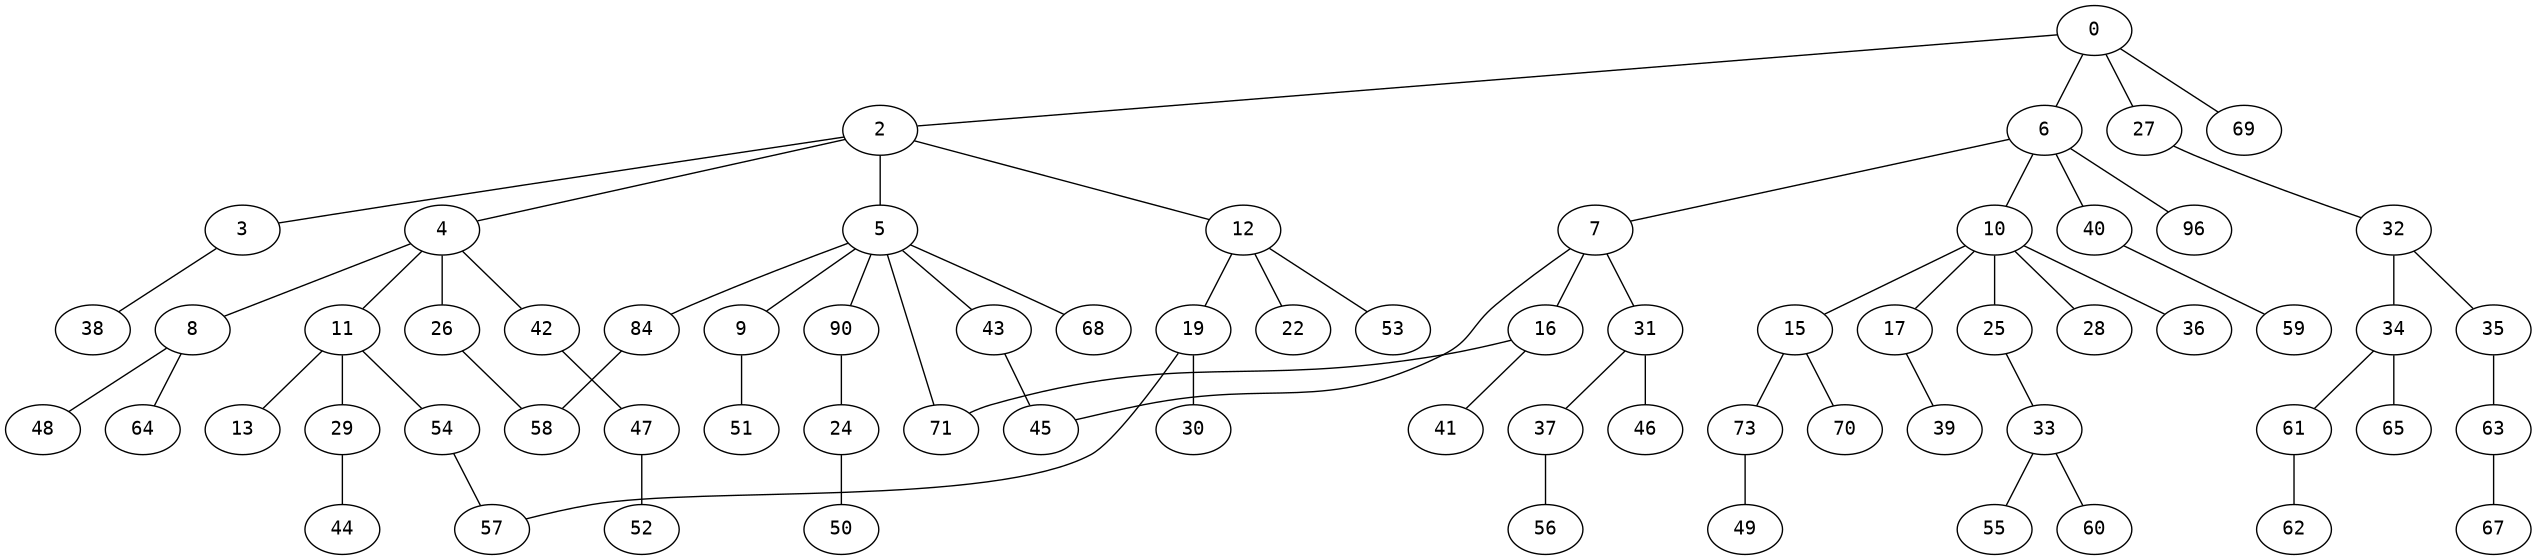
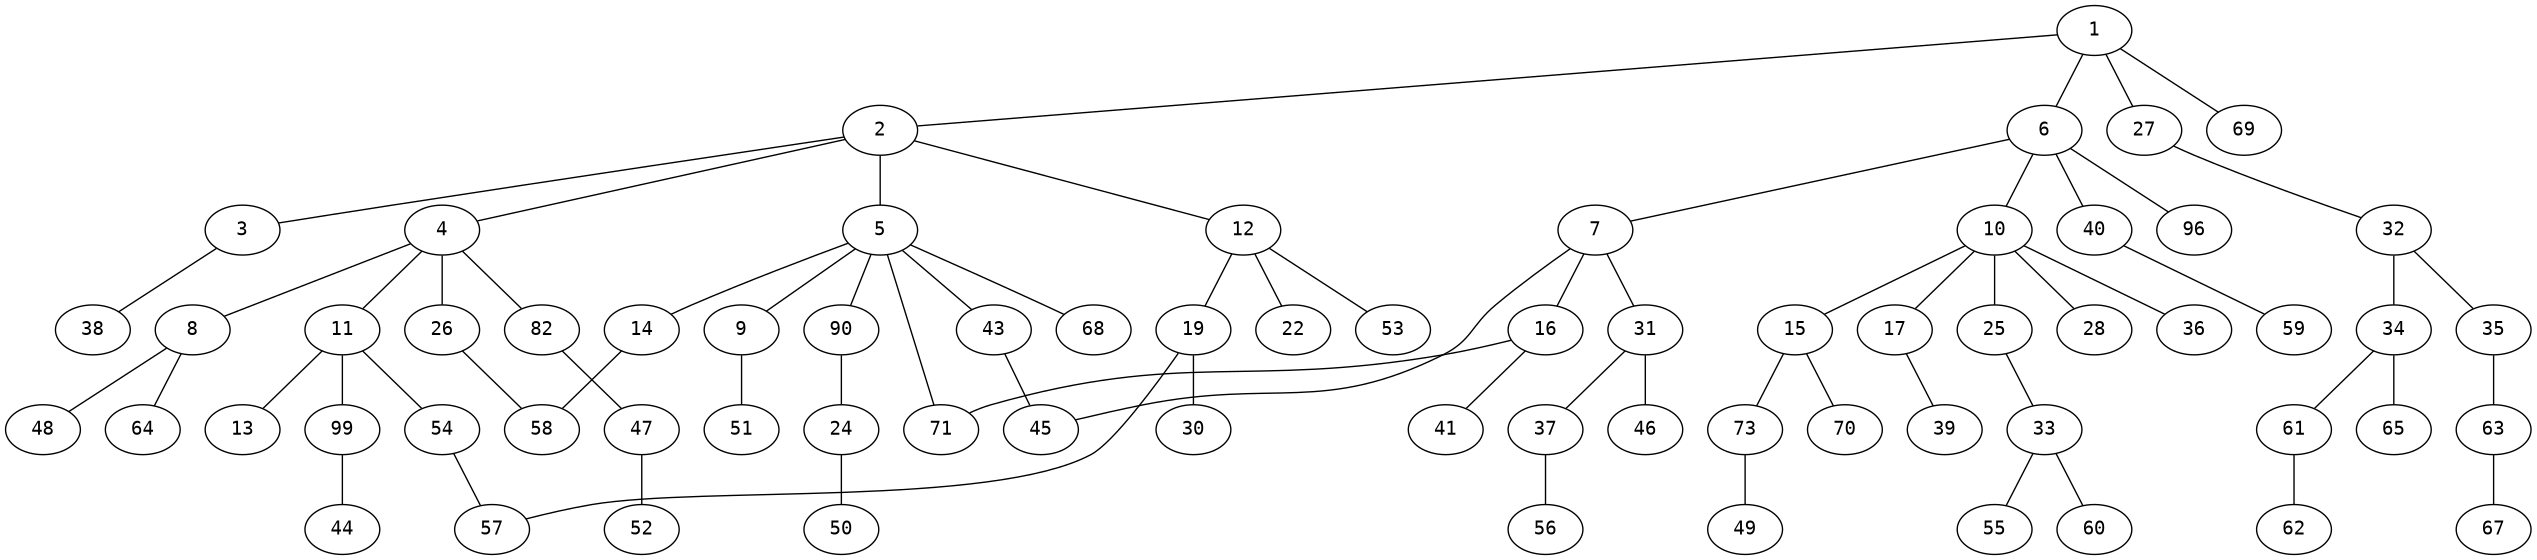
(2094, 30) -> (2094, 30)
(542, 330) -> (542, 330)
(642, 330) -> (642, 330)
(342, 430) -> (342, 430)
